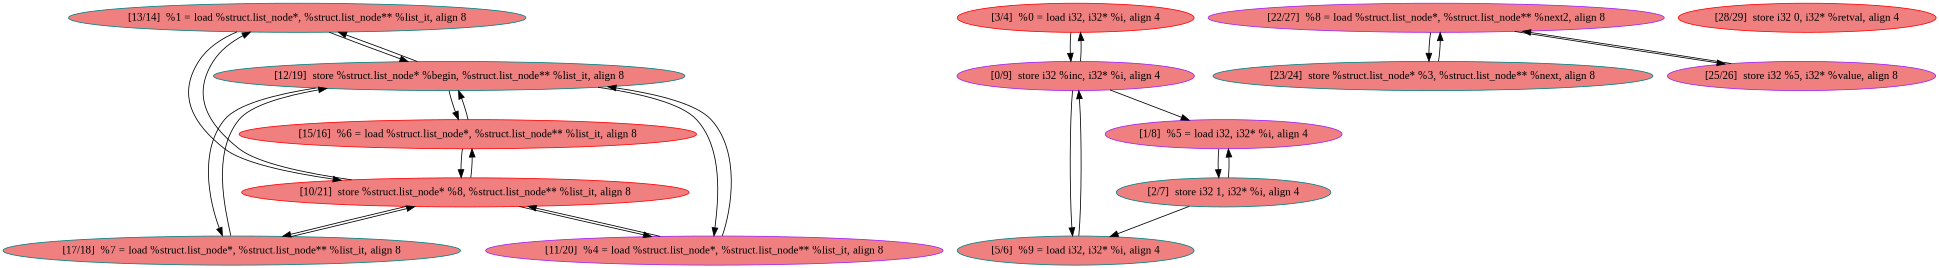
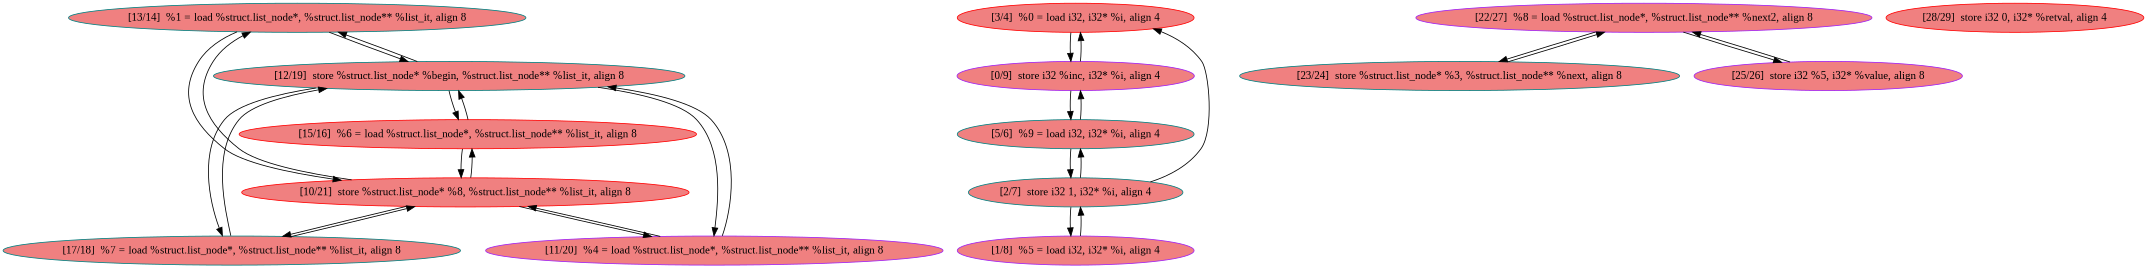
(1146, 104) -> none
none -> (1209, 110)
none -> (1070, 159)
